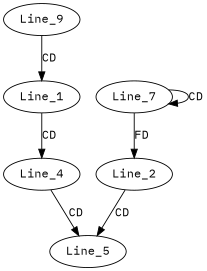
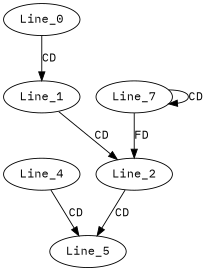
(42, 20) -> (42, 20)
(42, 131) -> (85, 133)
